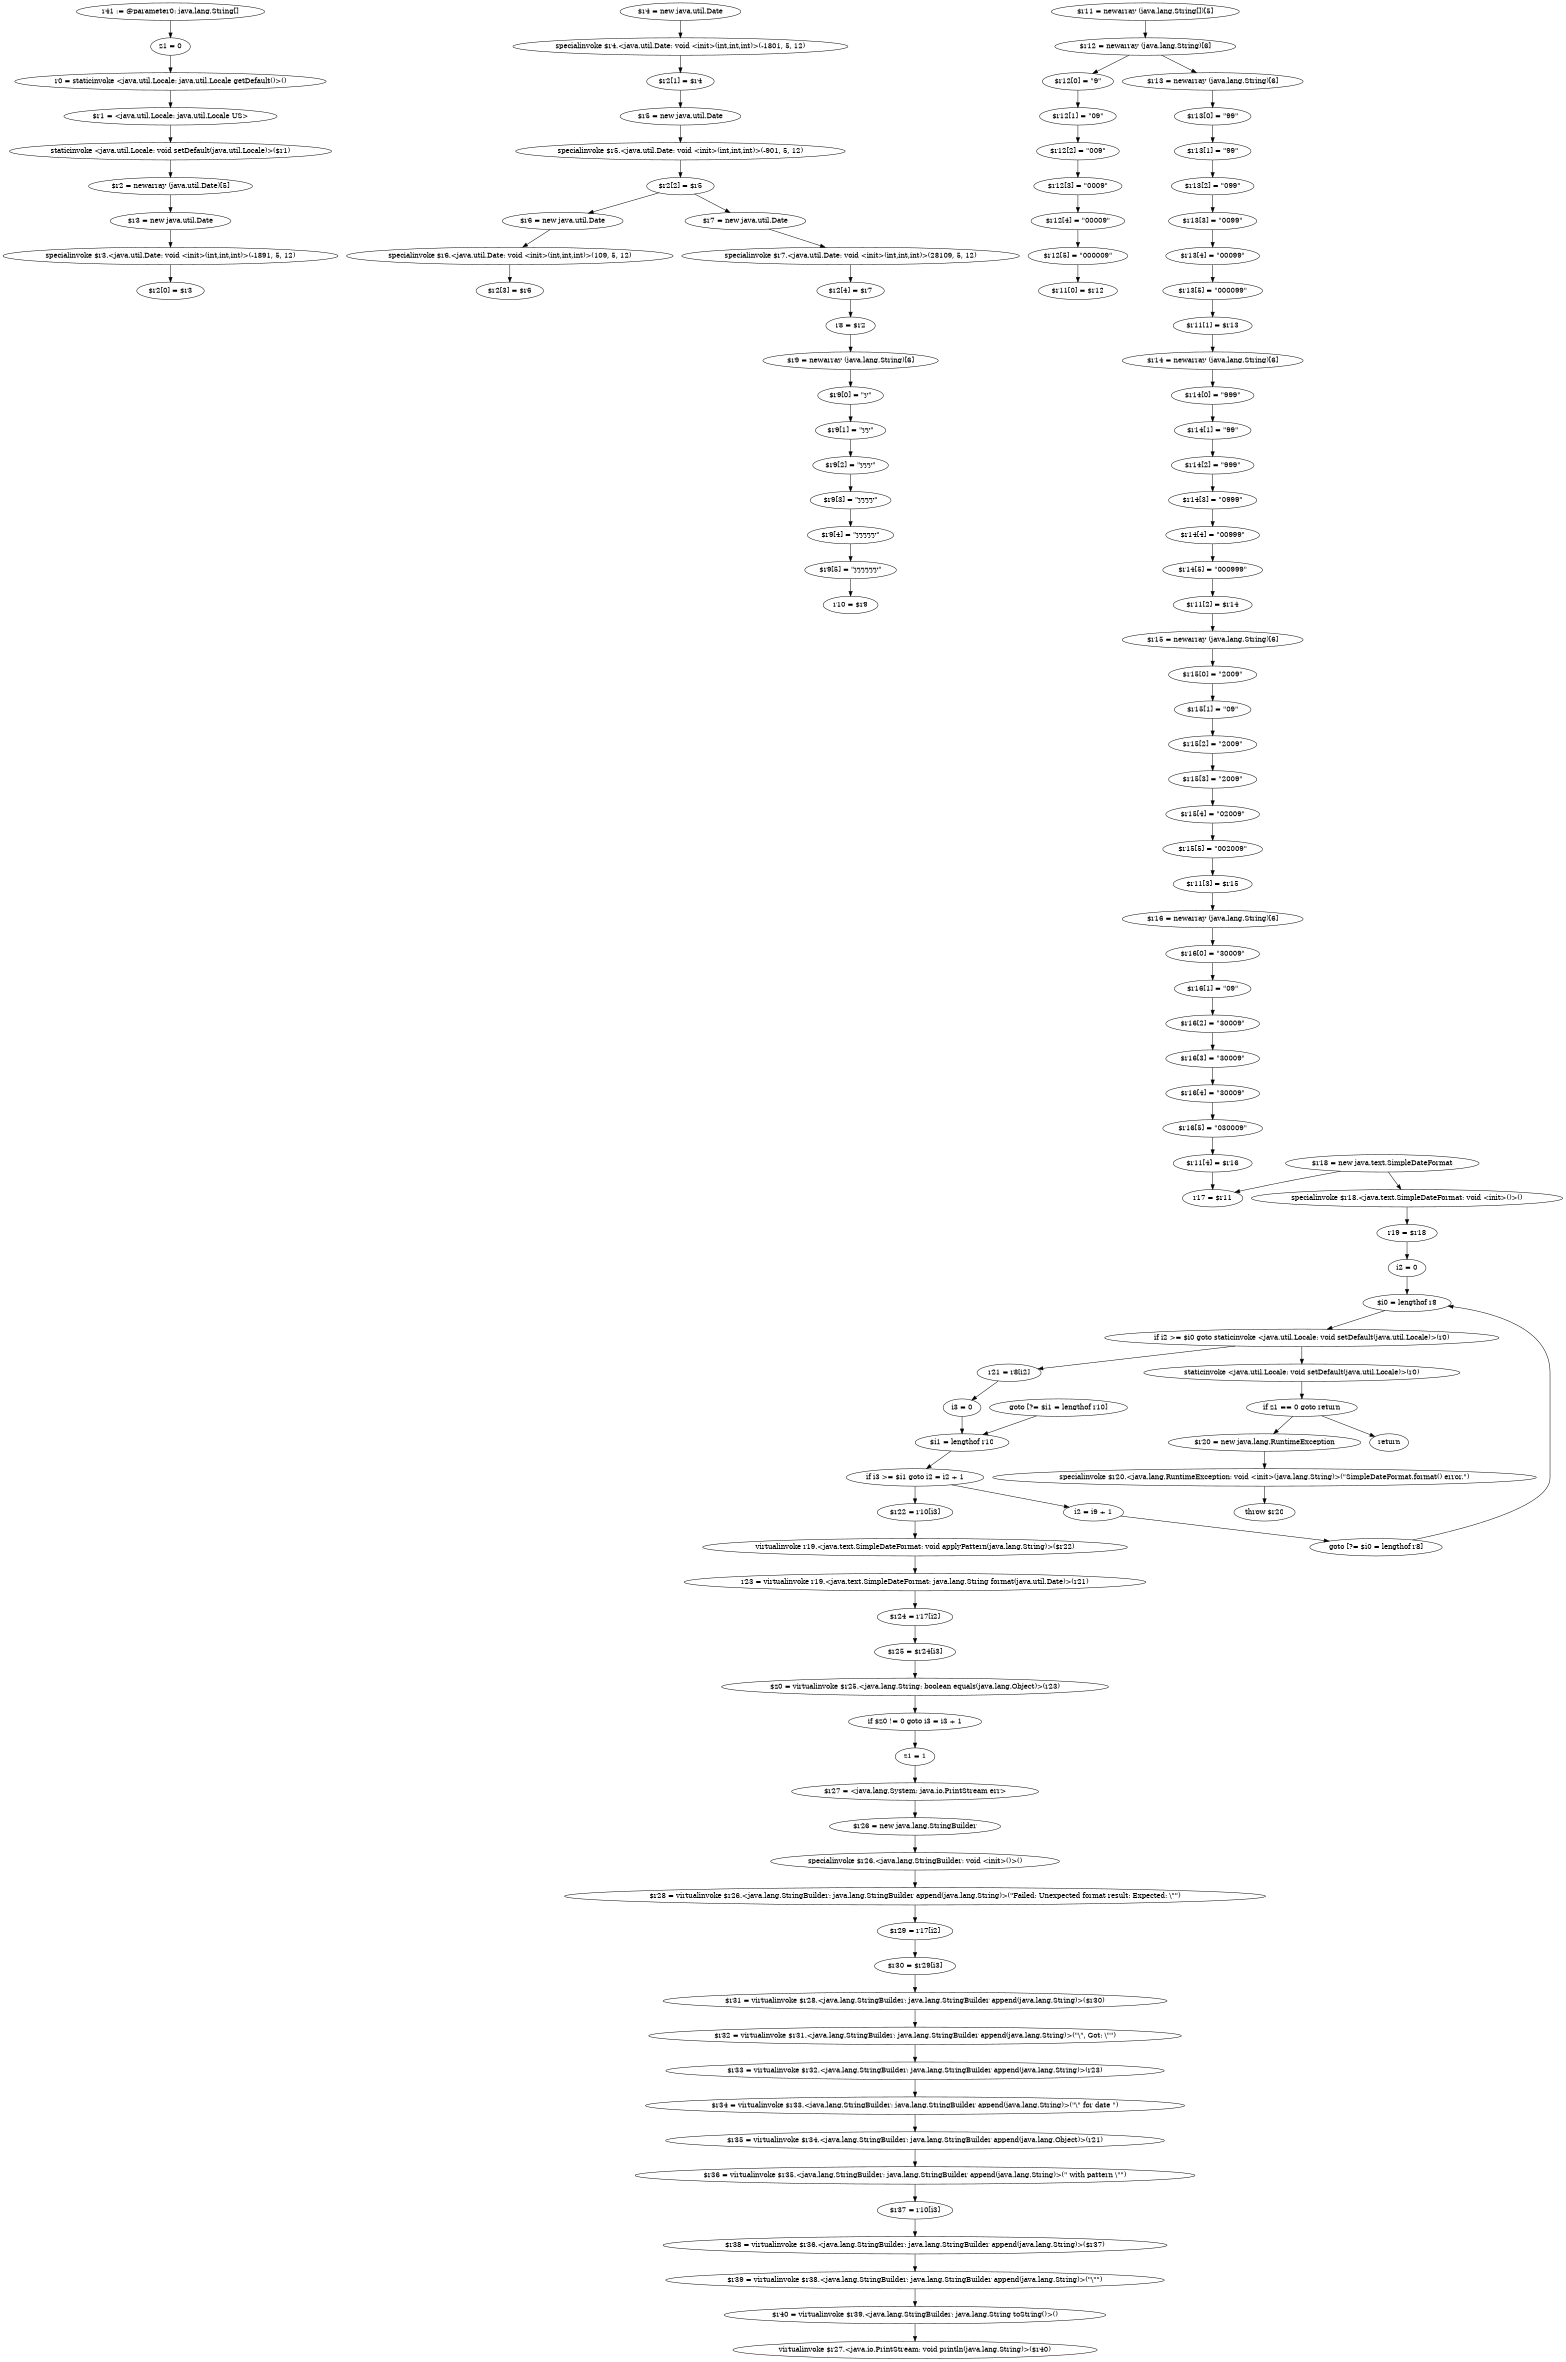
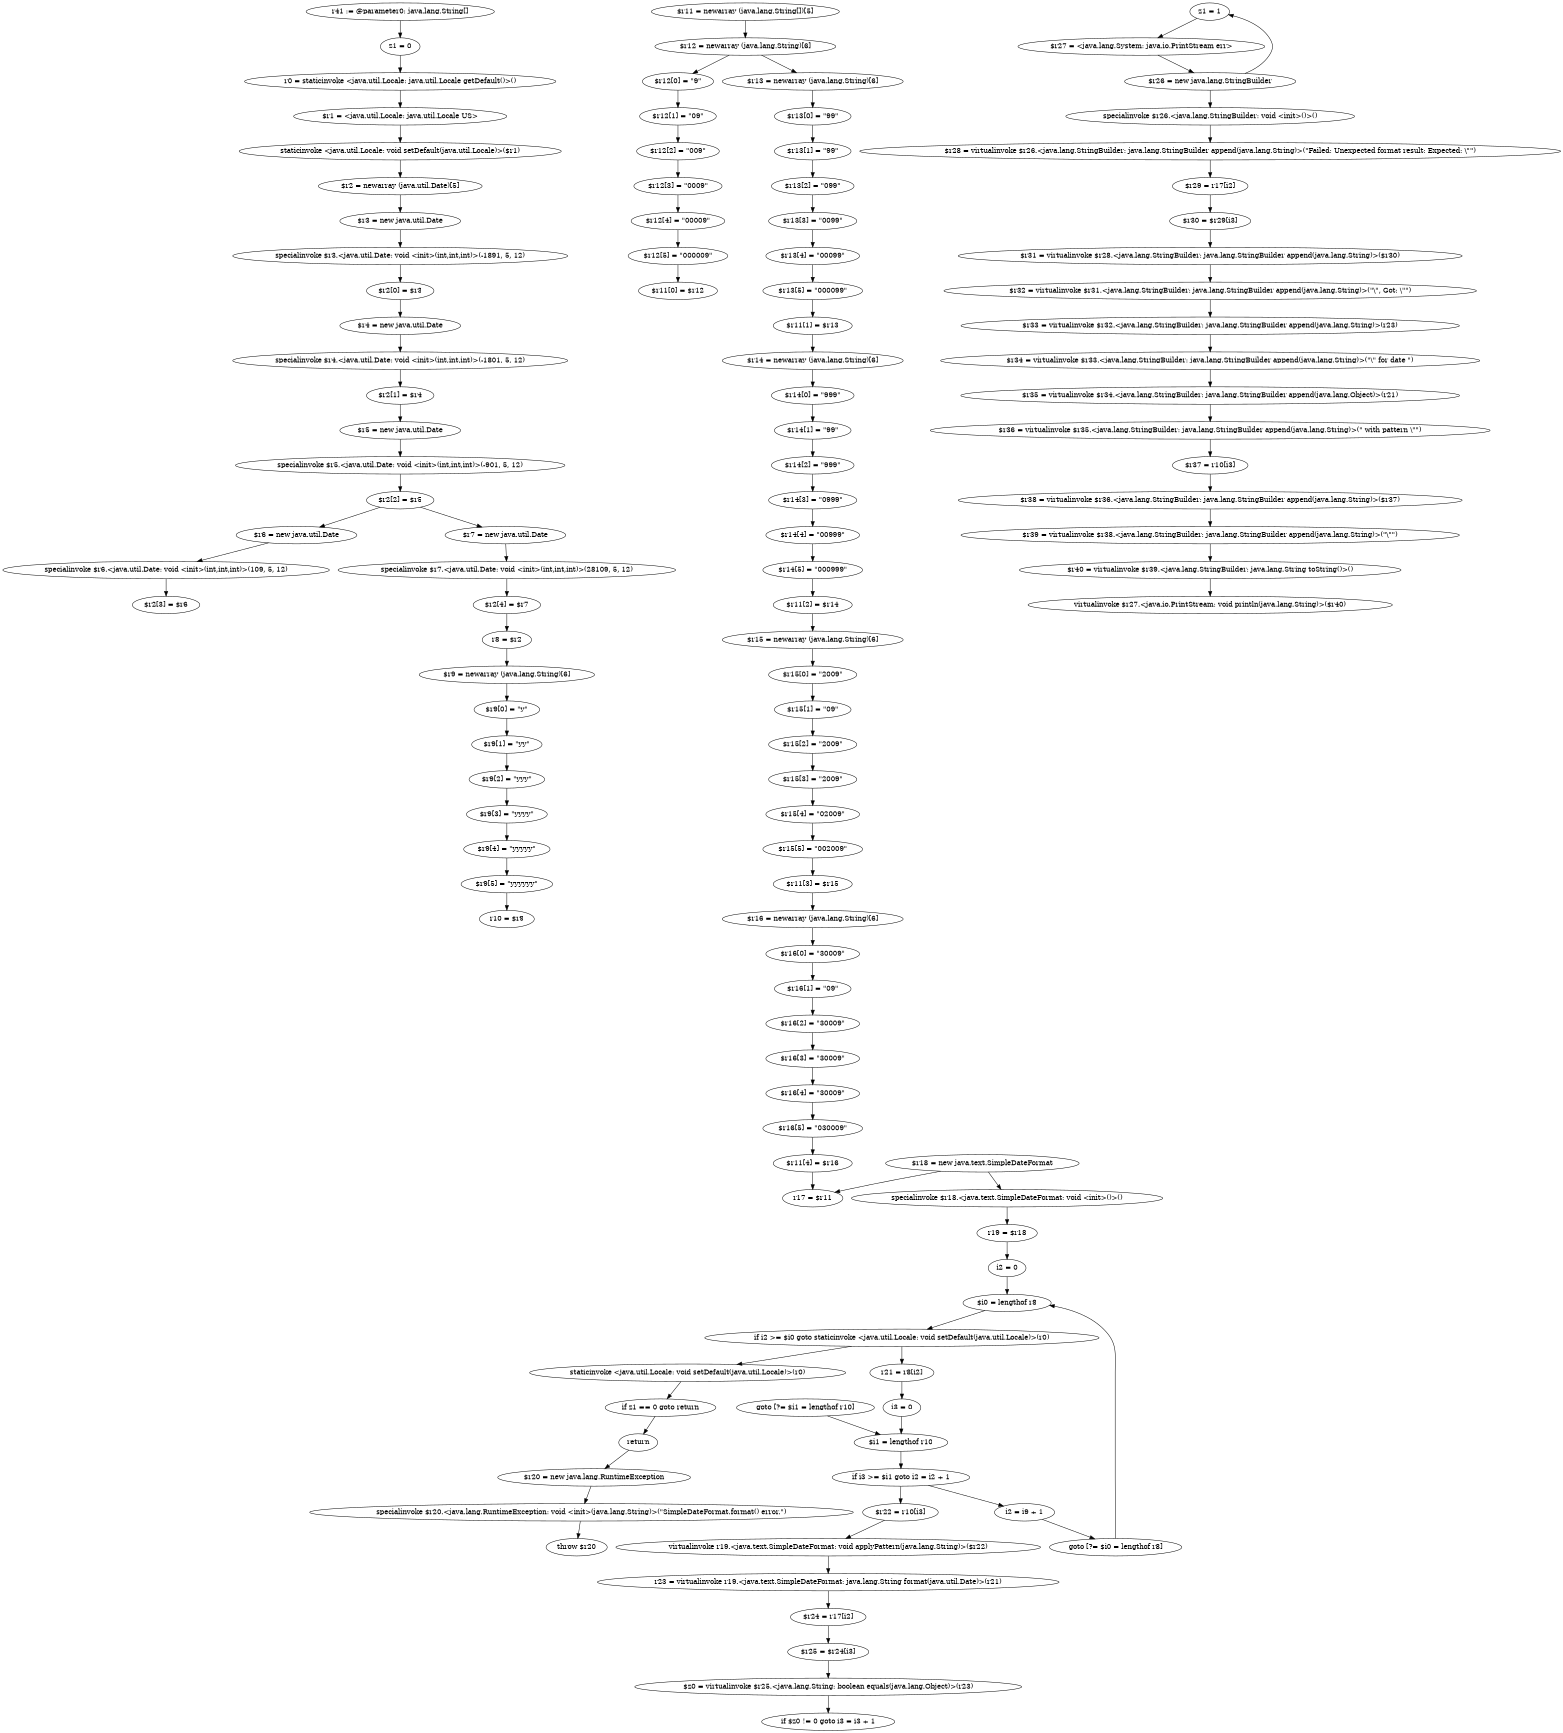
none -> (400, 306)
(1285, 1423) -> (619, 1458)
(915, 1737) -> (1271, 41)
